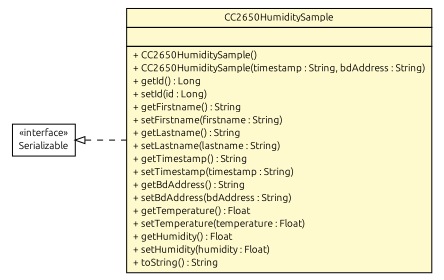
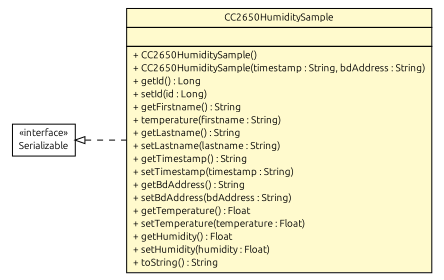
(208, 120) -> (207, 120)
